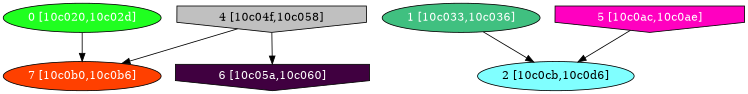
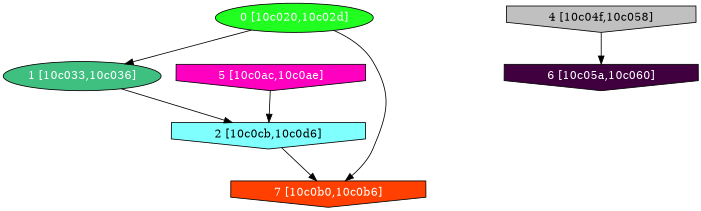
(184, 45) -> (296, 161)
none -> (192, 46)
(82, 76) -> (328, 193)
(556, 76) -> (268, 134)
